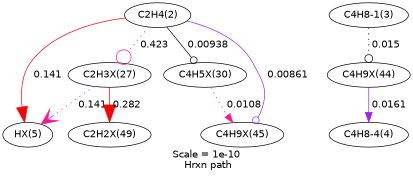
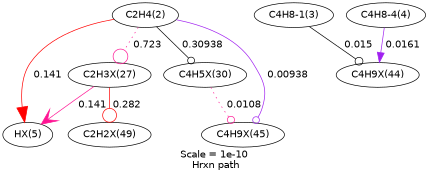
(369, 41) -> (333, 43)
(153, 45) -> (146, 45)
(207, 45) -> (201, 45)
(286, 75) -> (286, 75)
(110, 96) -> (110, 98)
(369, 100) -> (383, 40)
(74, 101) -> (74, 101)
(219, 102) -> (219, 103)
